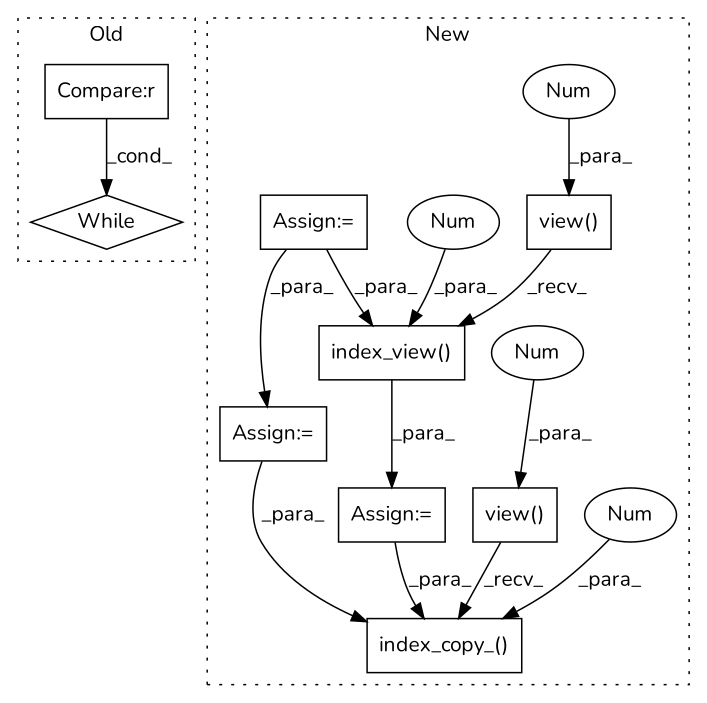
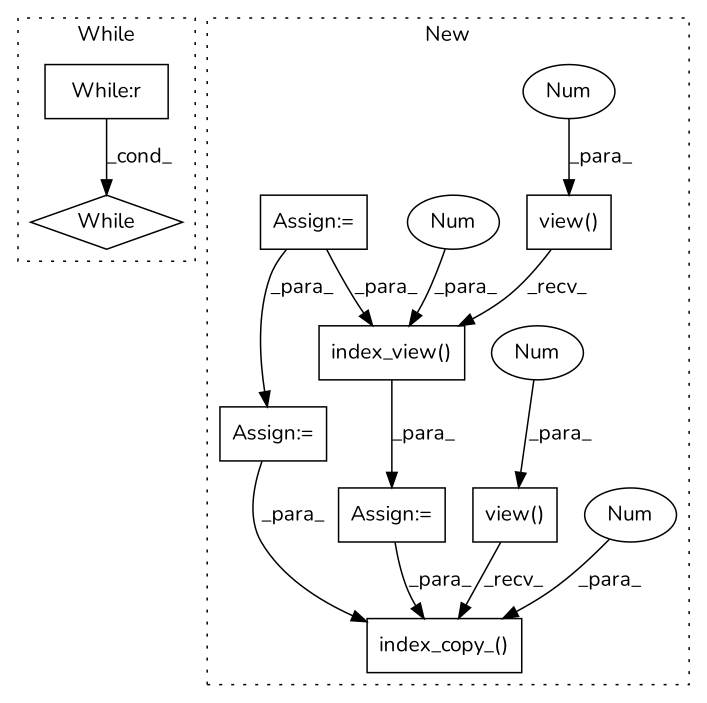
(107, 35) -> (107, 35)
(107, 92) -> (107, 92)
